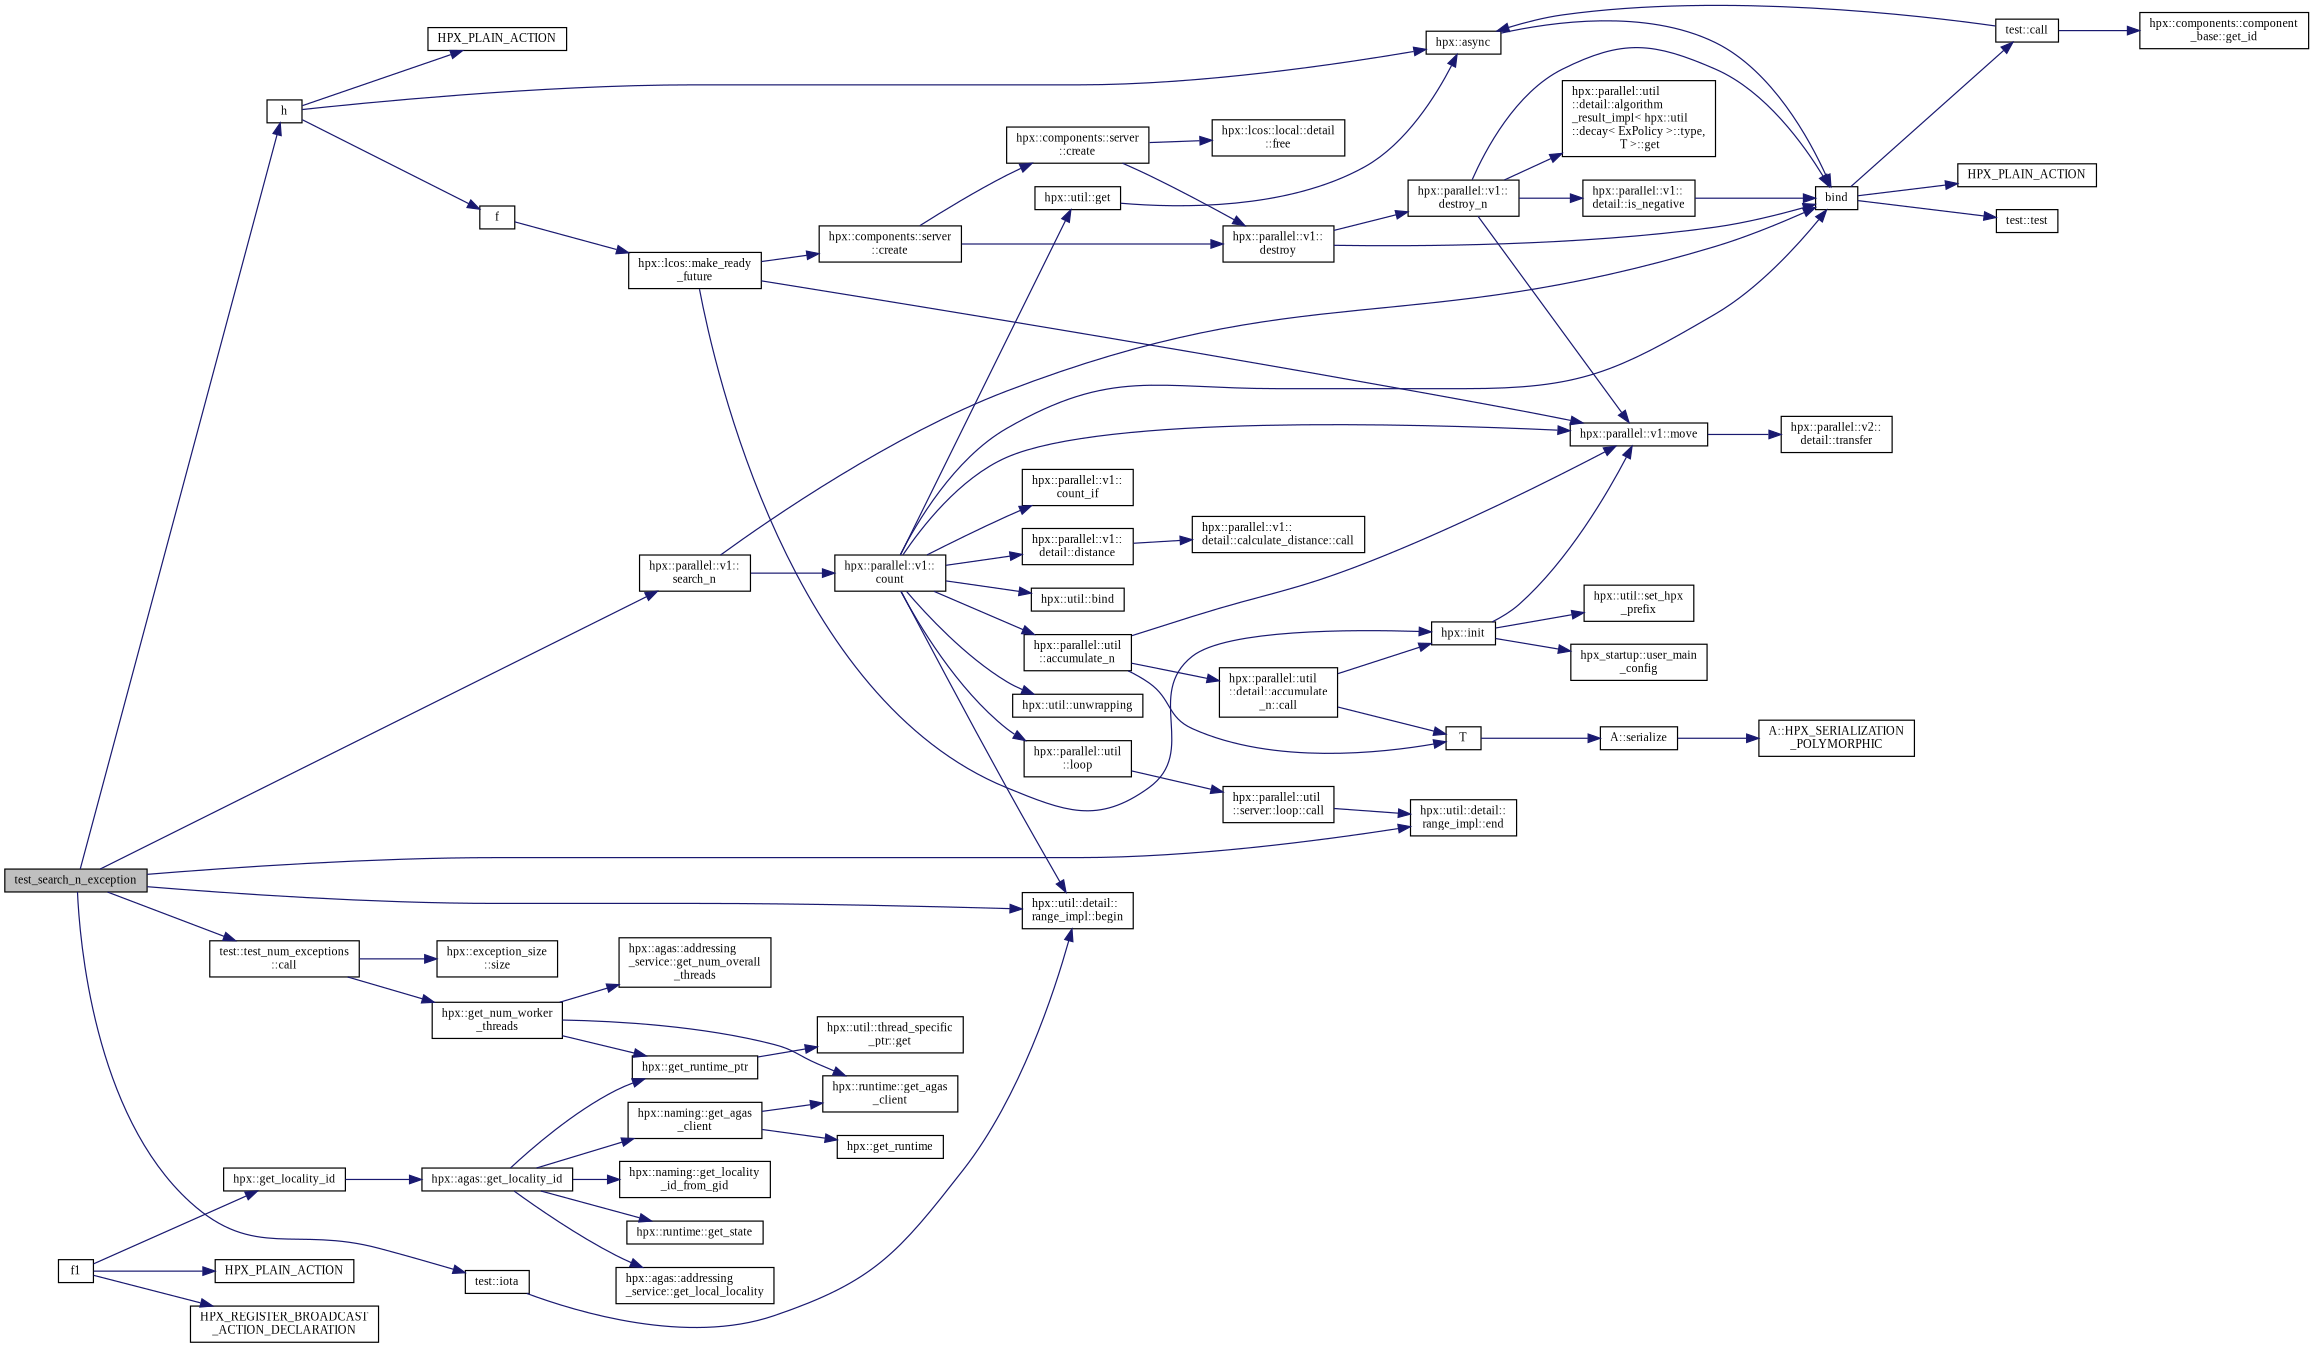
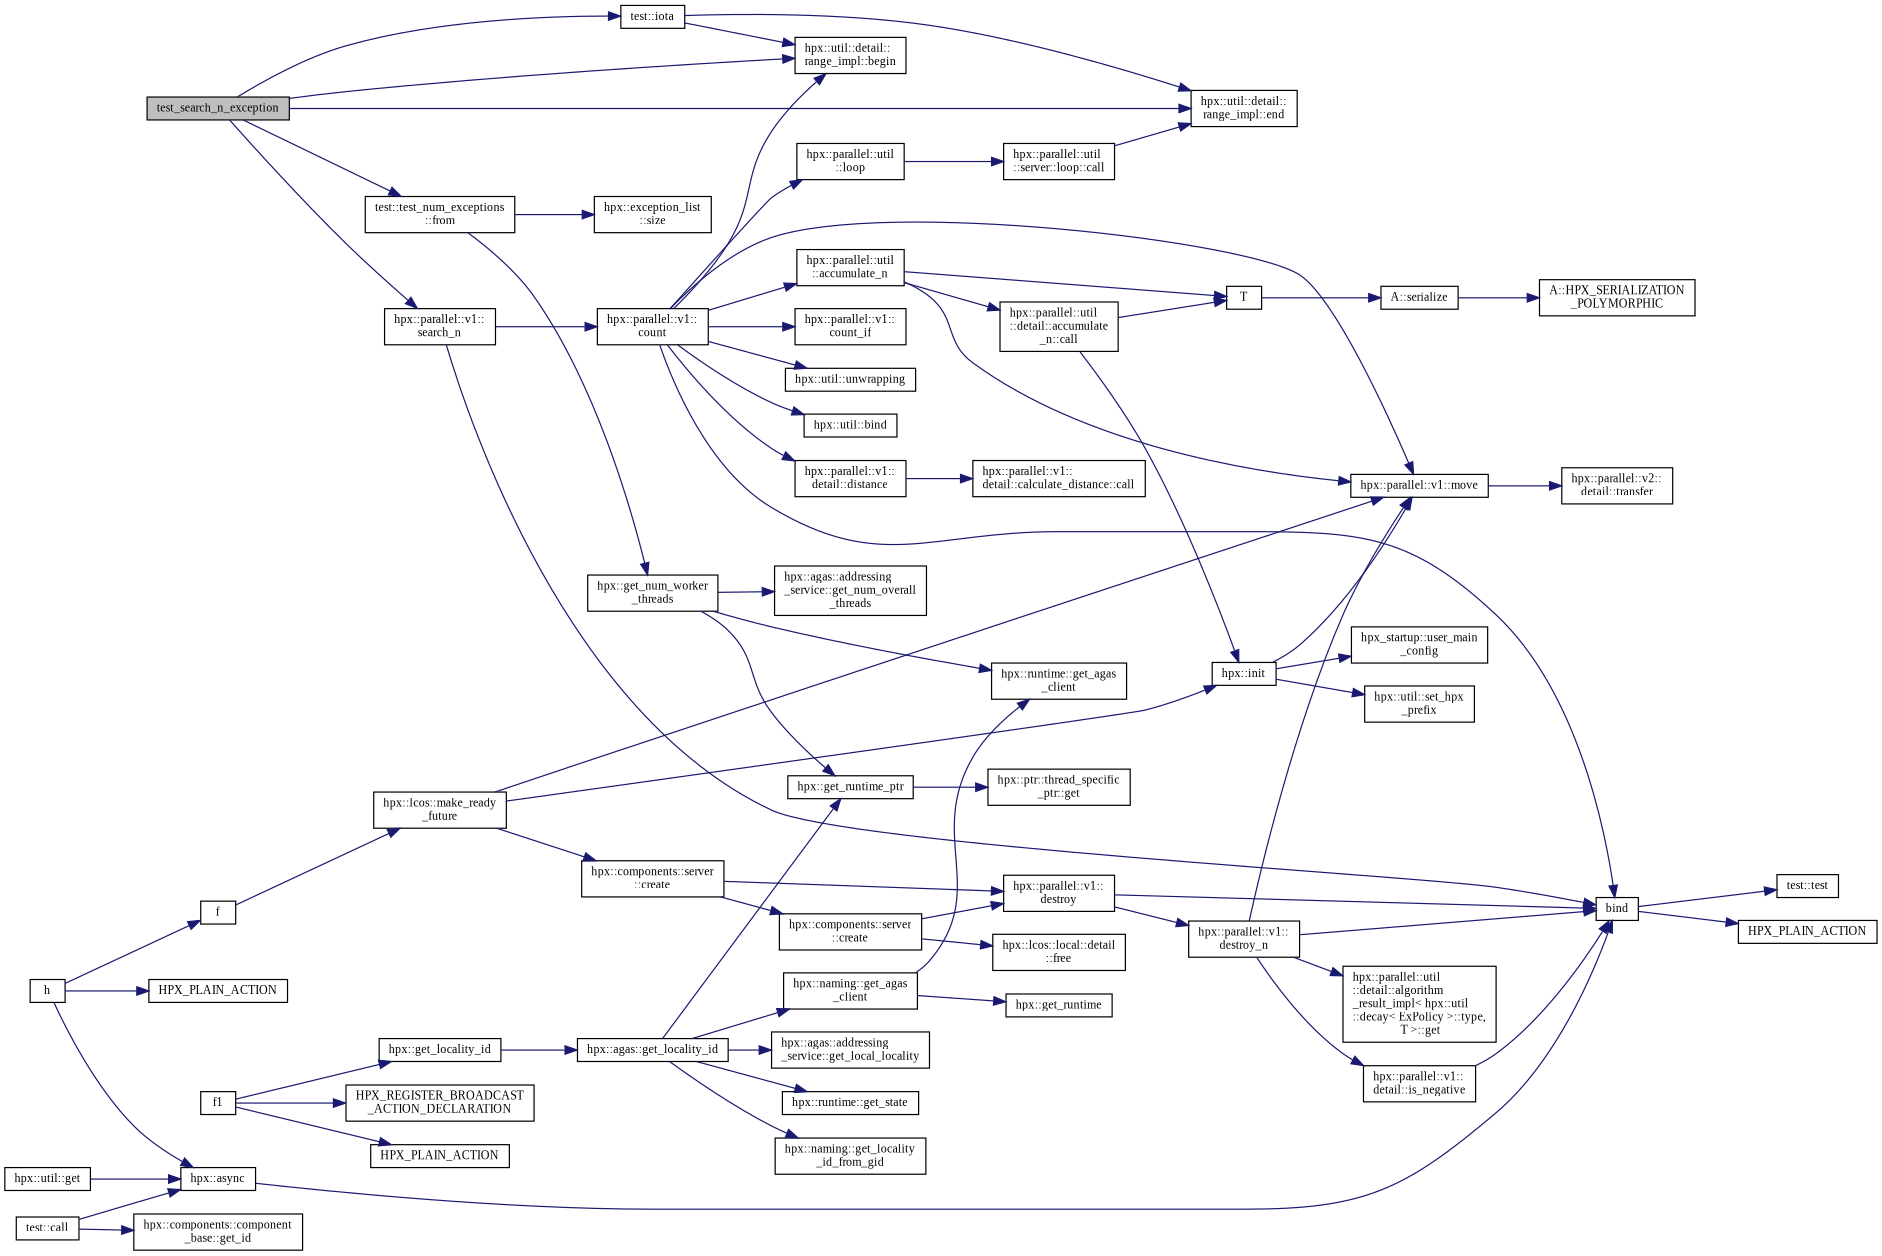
none -> (936, 26)
(1927, 118) -> none
(983, 388) -> none
(179, 502) -> none
(285, 959) -> (440, 215)
(497, 959) -> (653, 215)
(890, 1035) -> (1059, 787)
